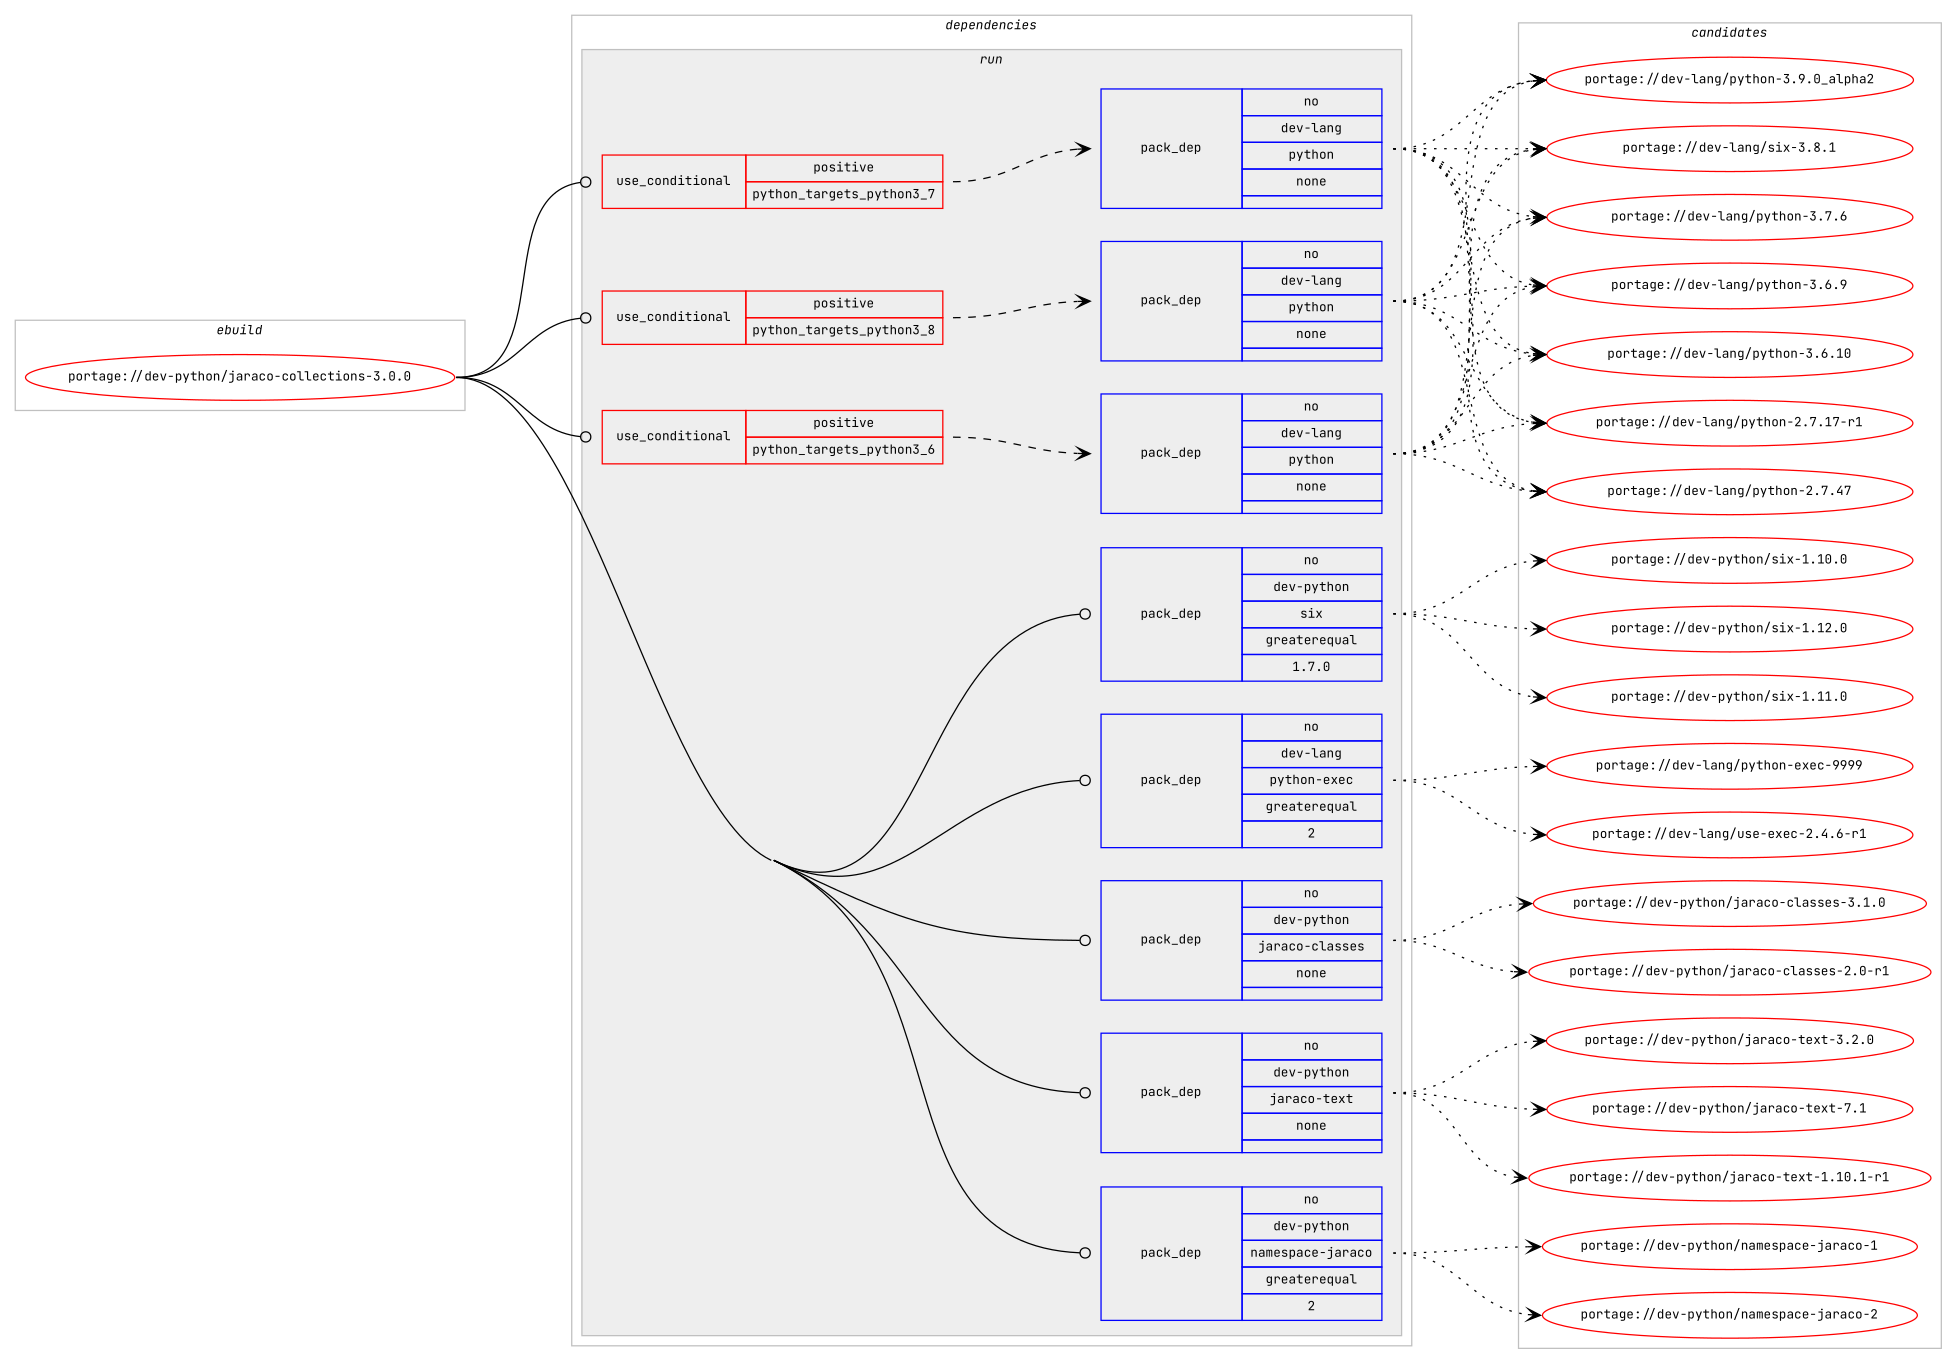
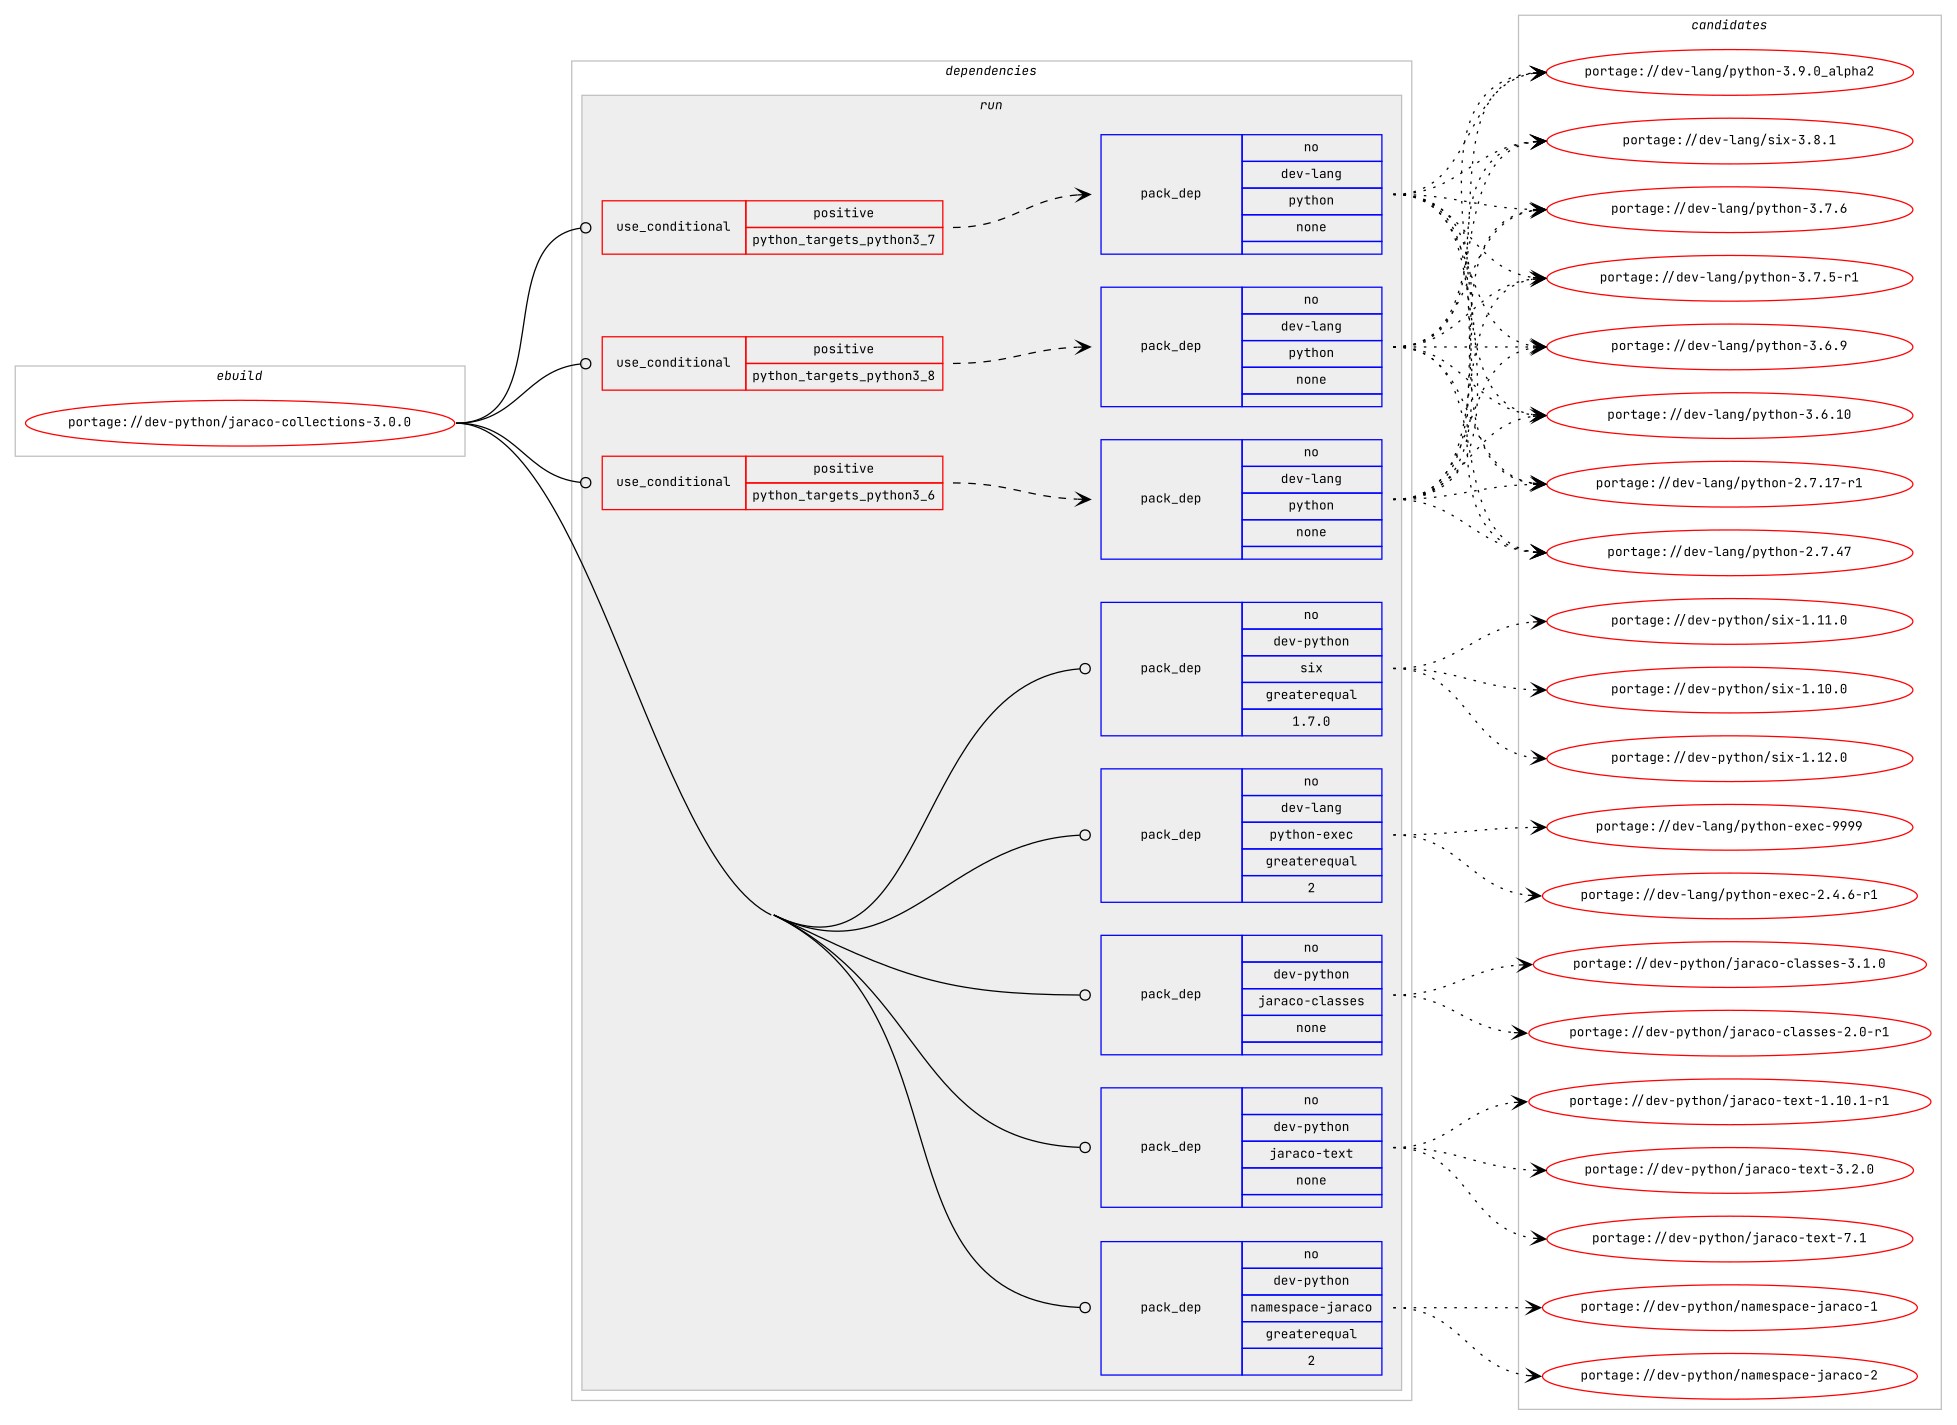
none -> (1730, 278)
(1730, 835) -> (1730, 896)
